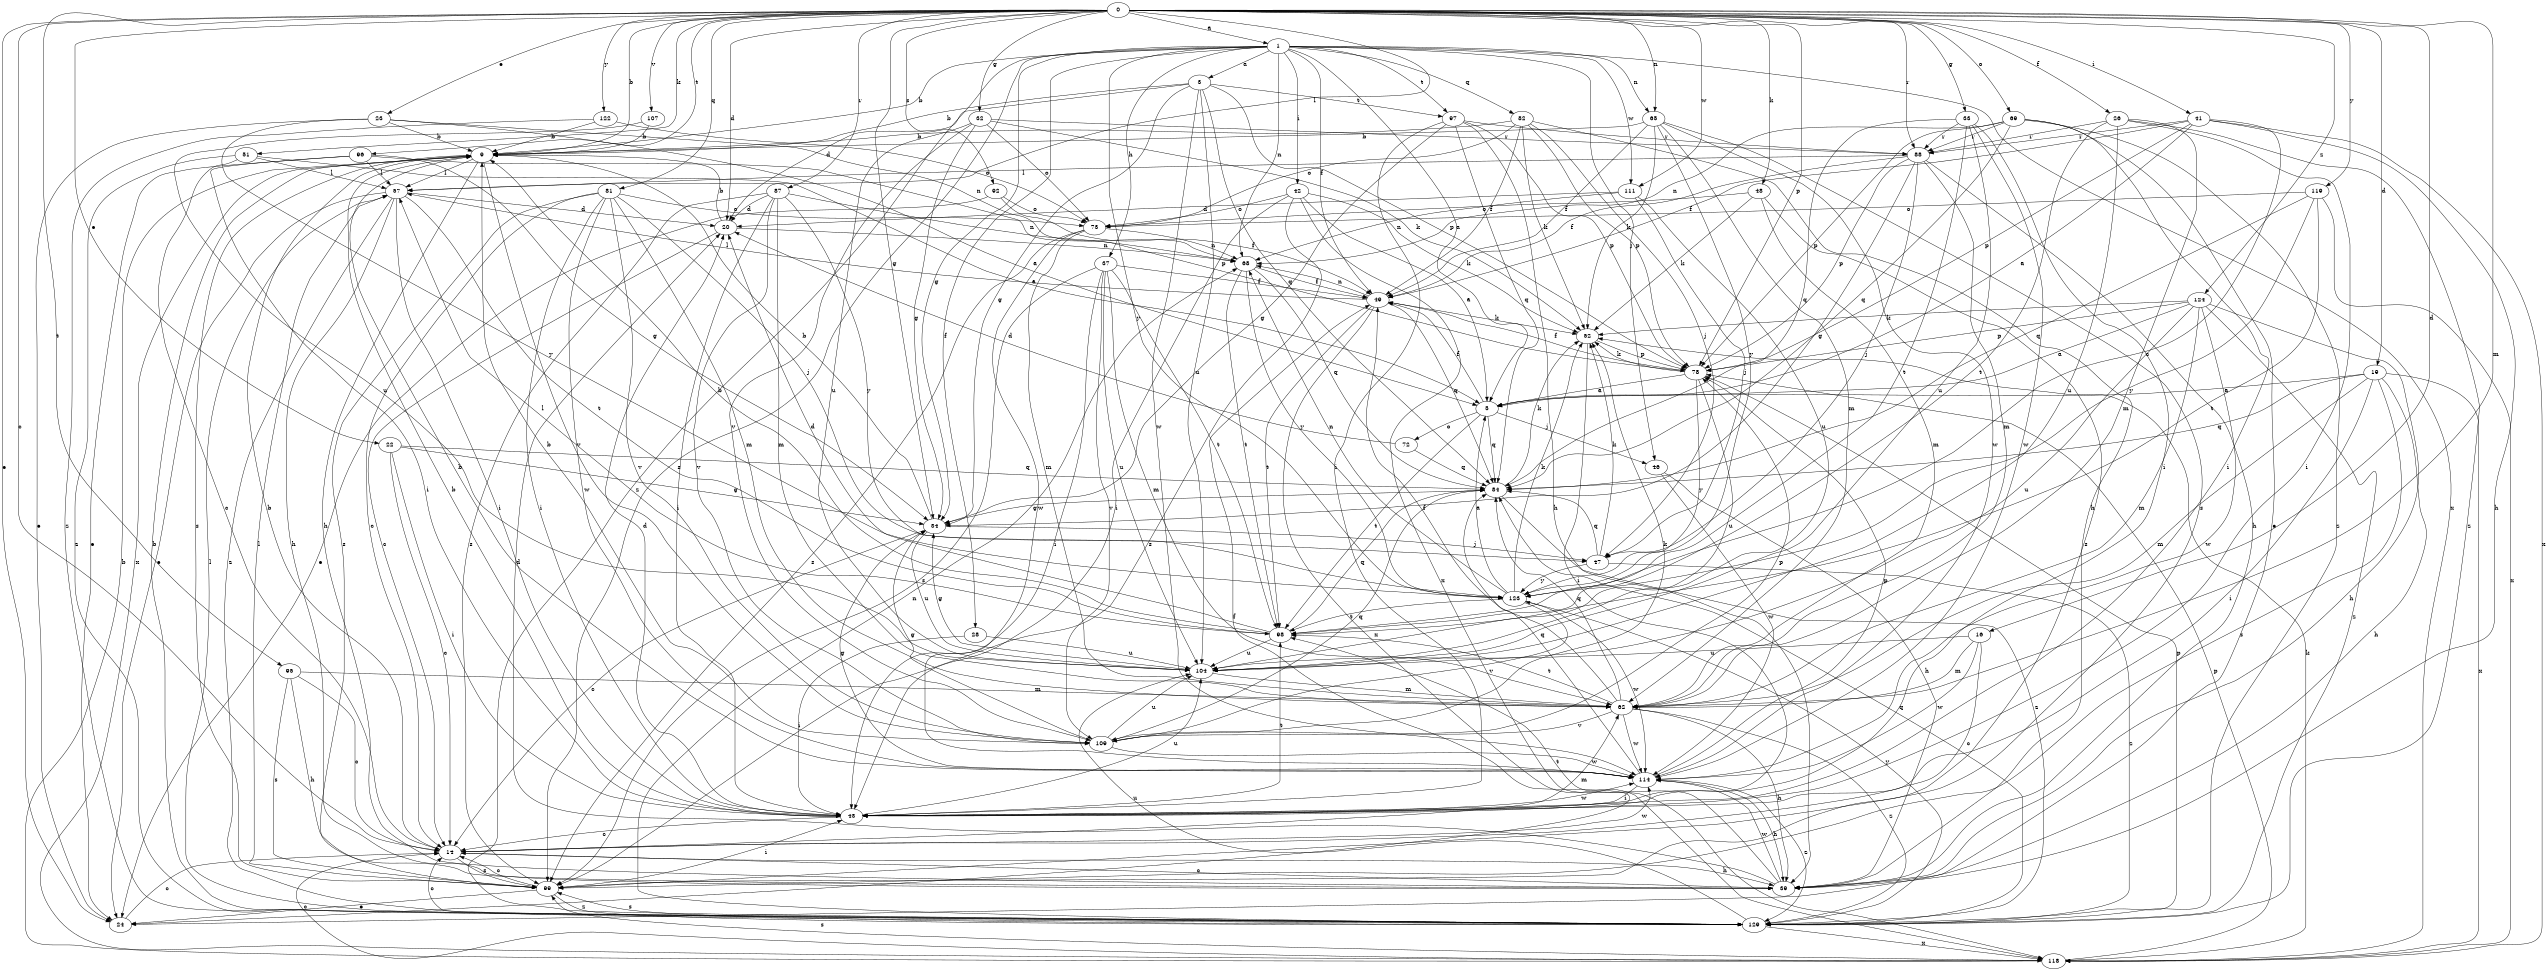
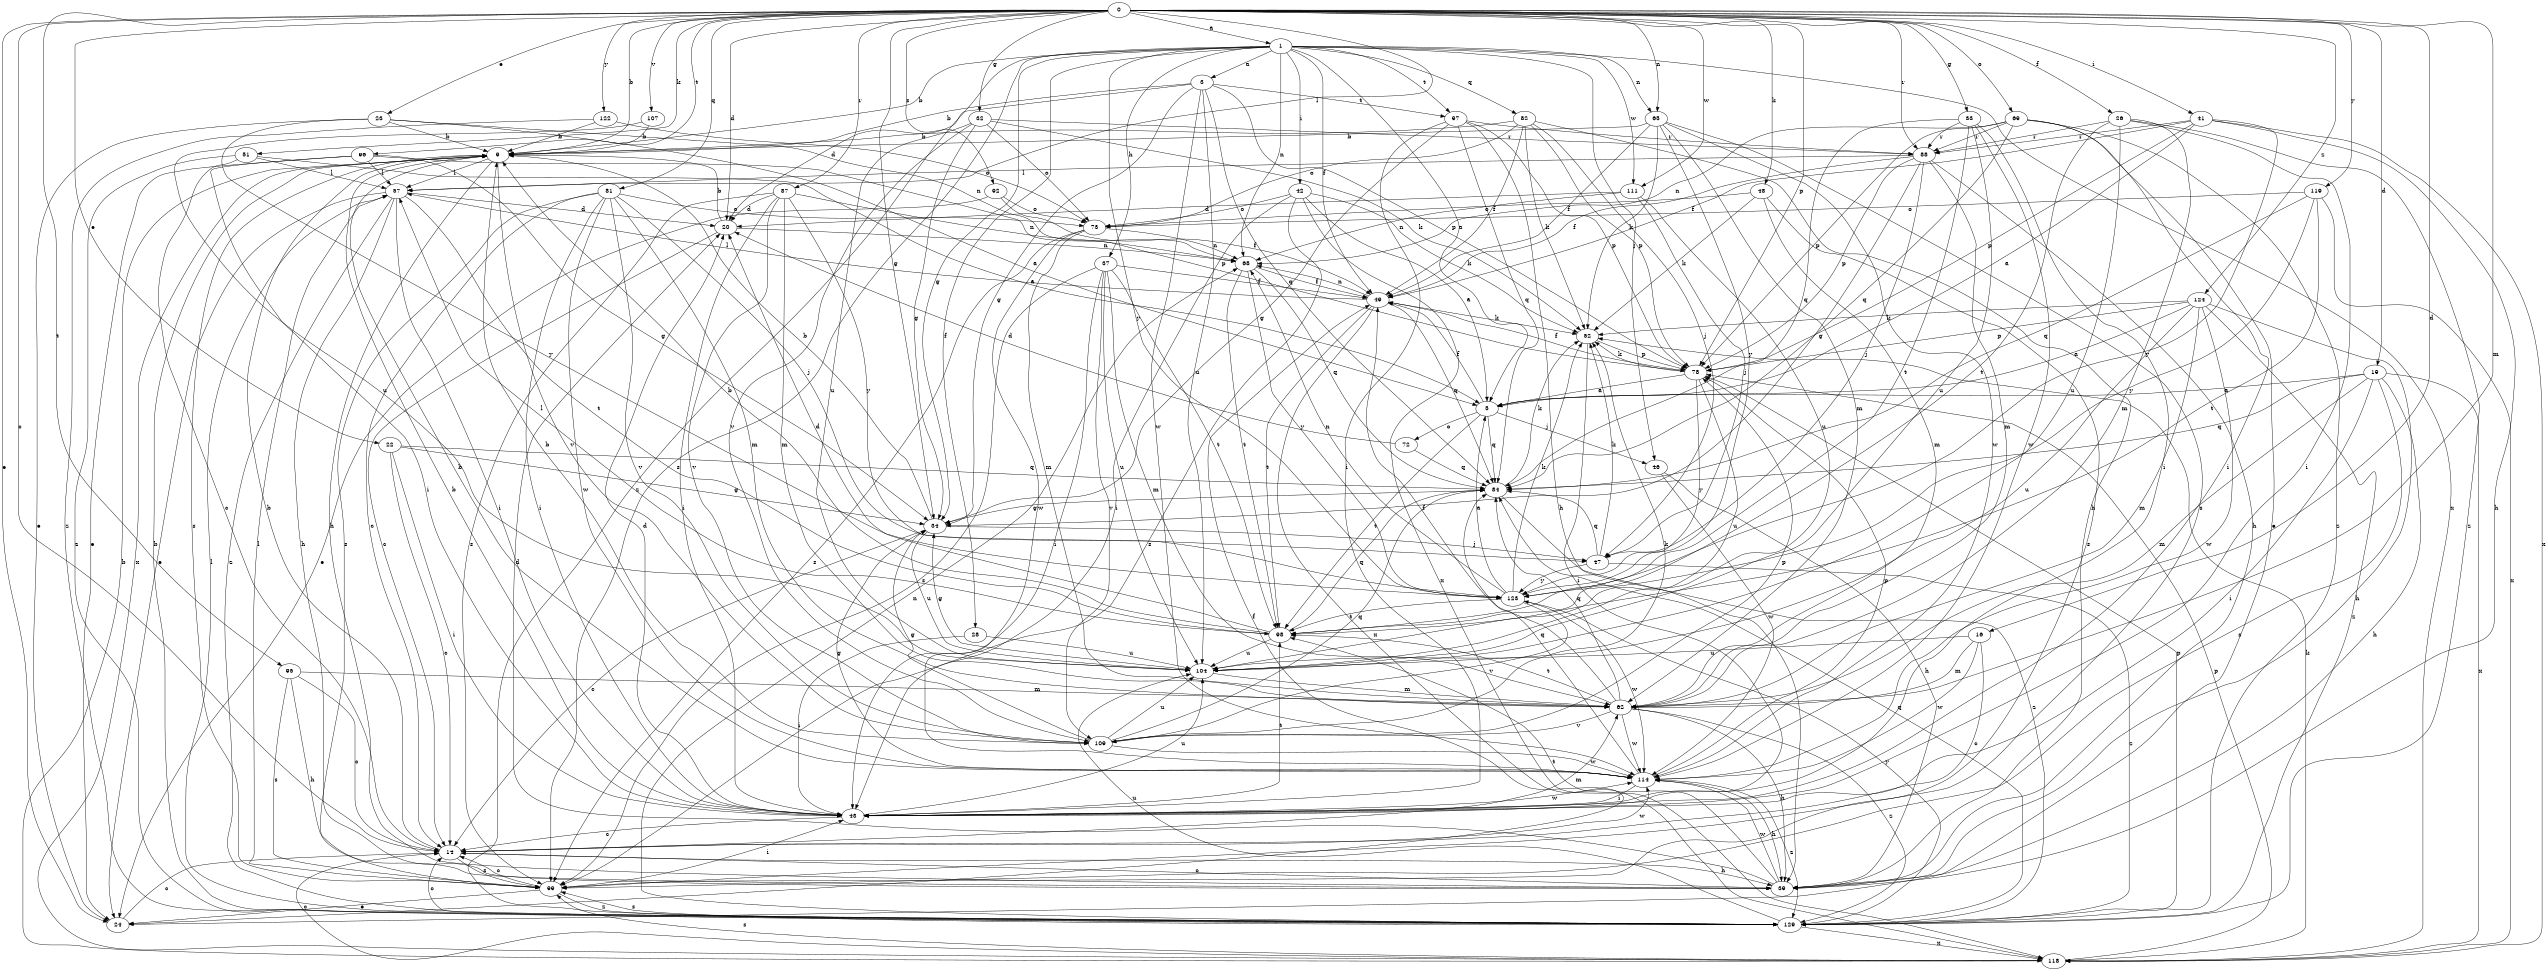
(2148, 354) -> (2147, 354)
